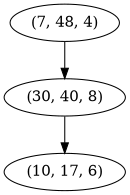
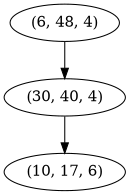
(65, 23) -> (65, 23)
(65, 97) -> (65, 97)
